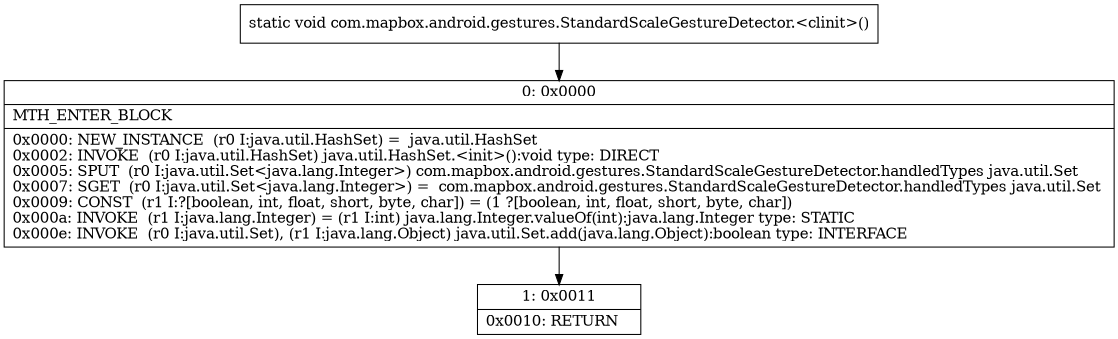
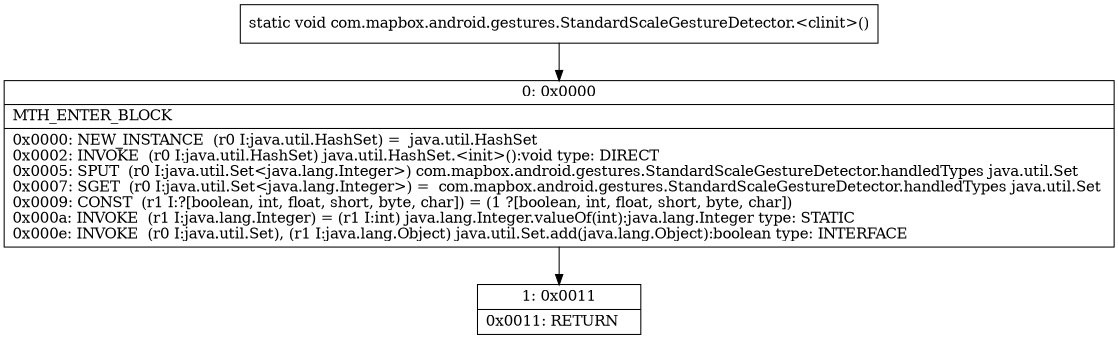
(559, 321) -> (559, 321)
